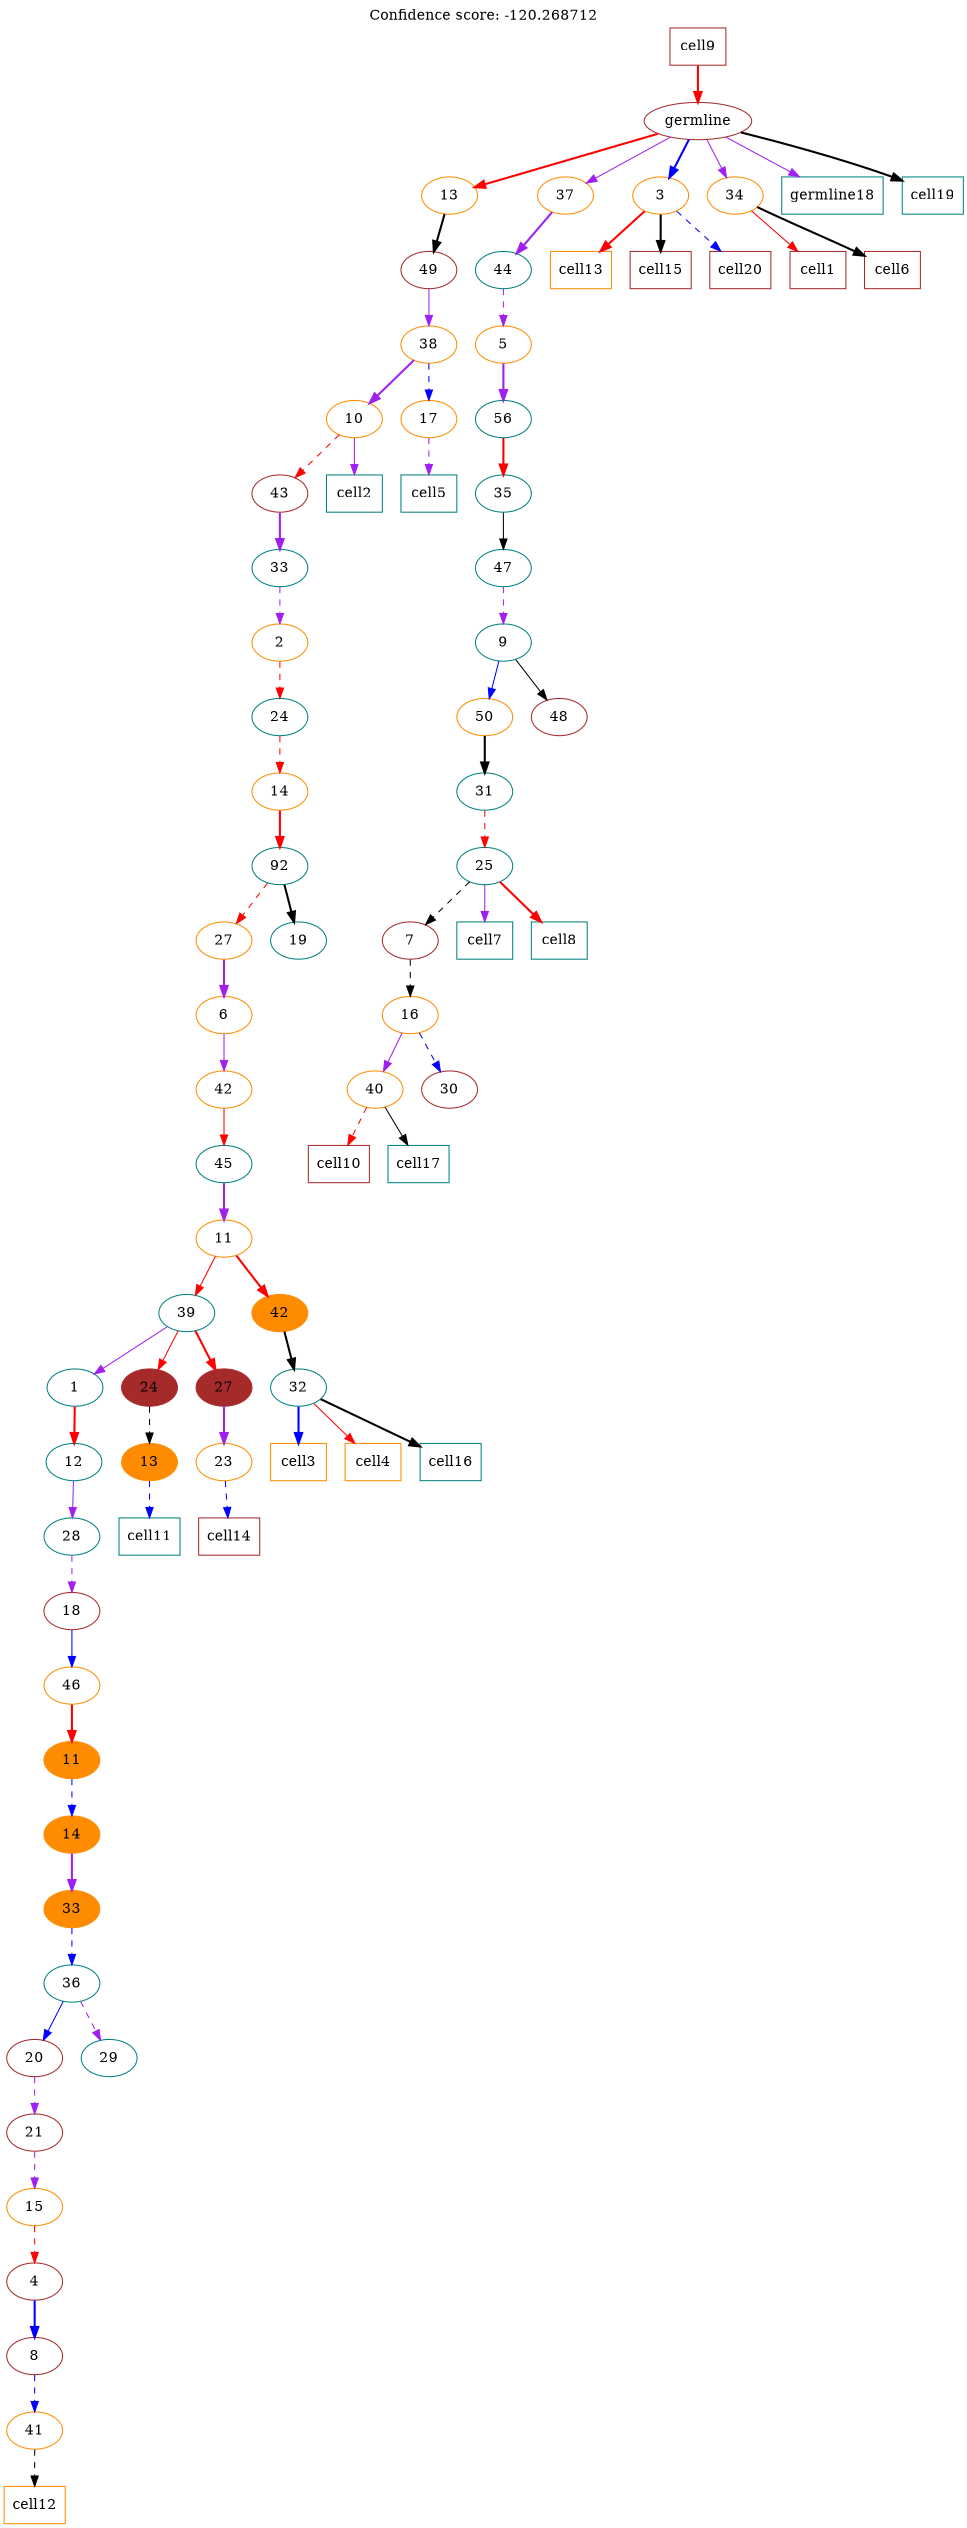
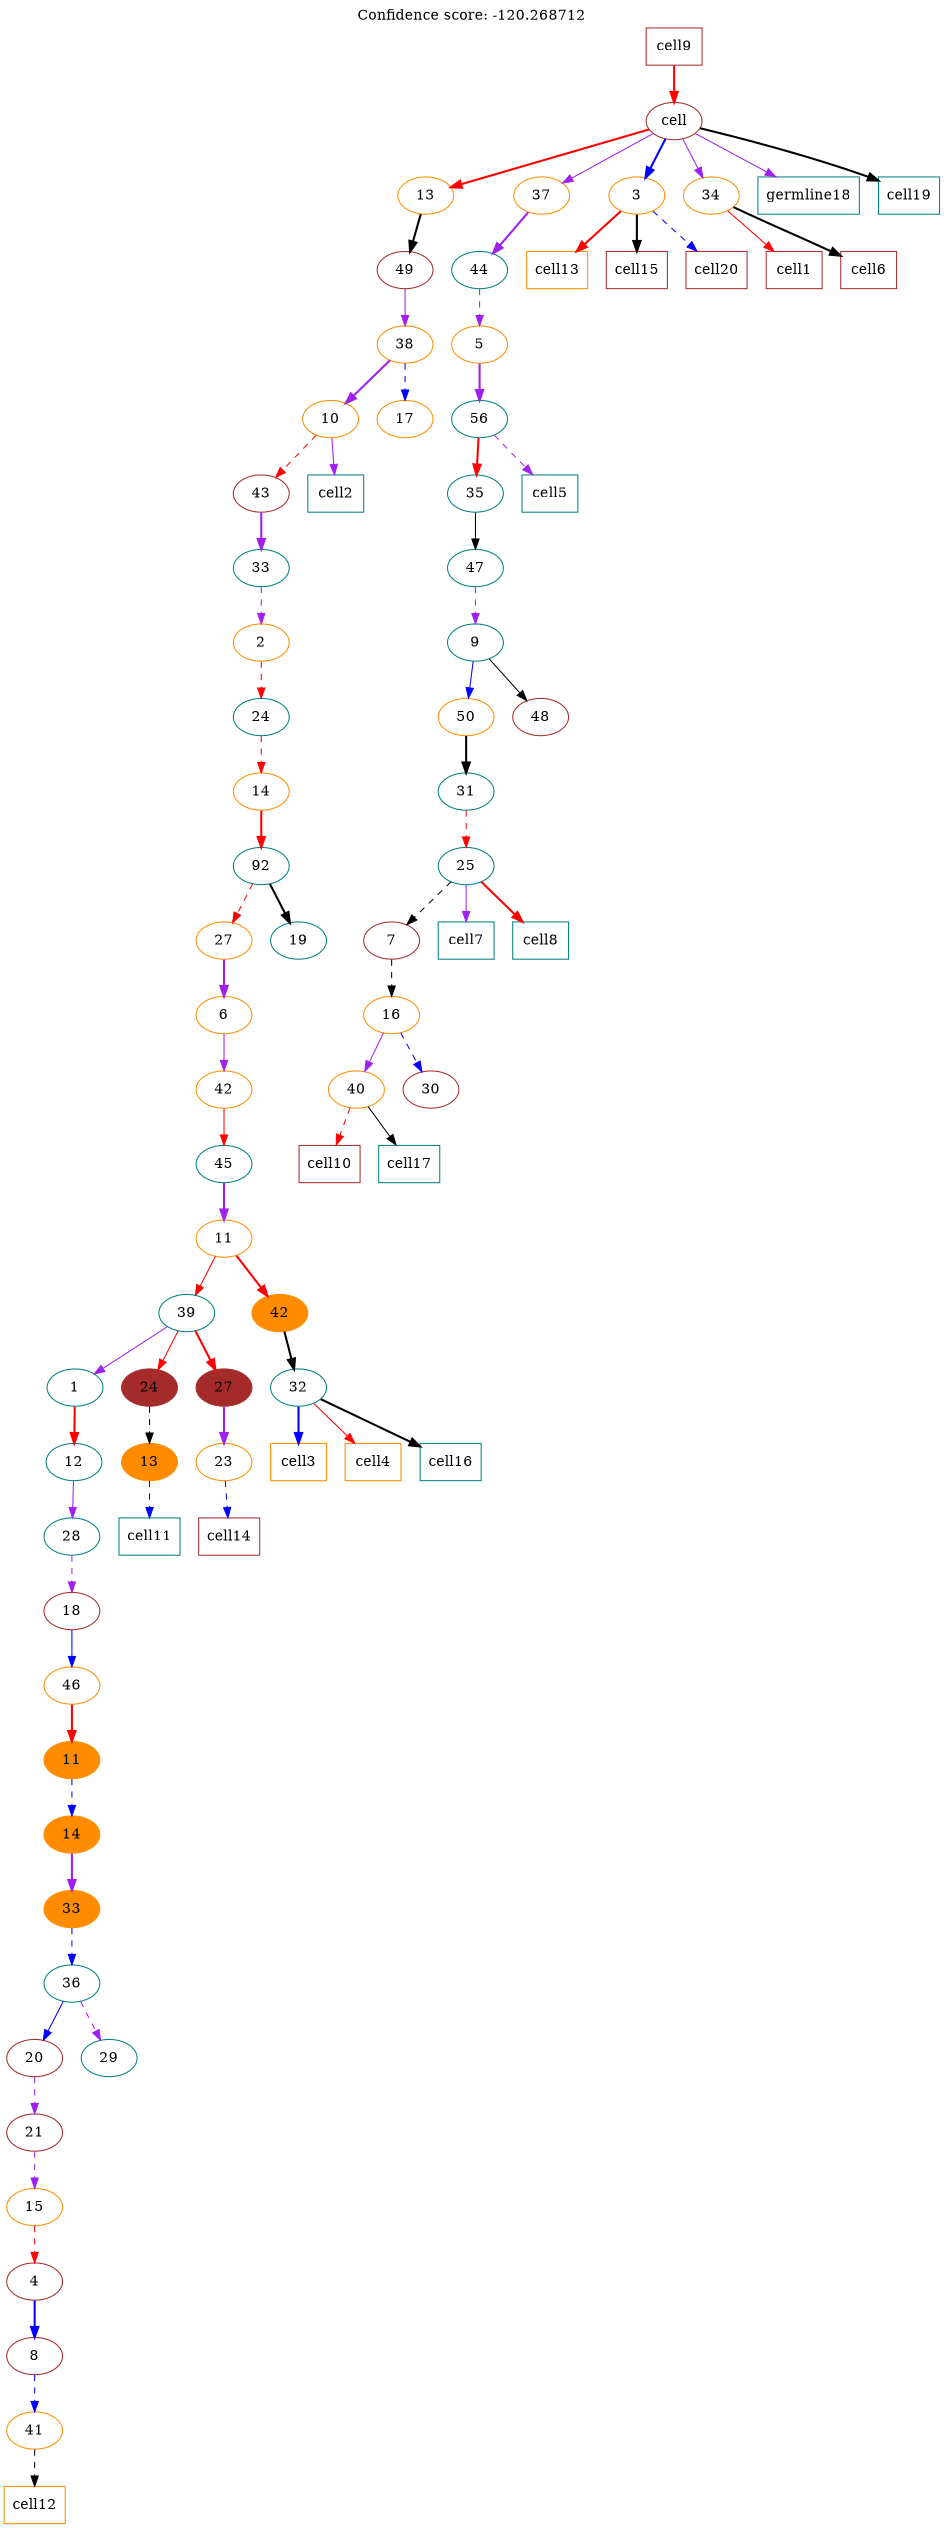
(698, 121) -> (674, 121)
(429, 451) -> (510, 451)
